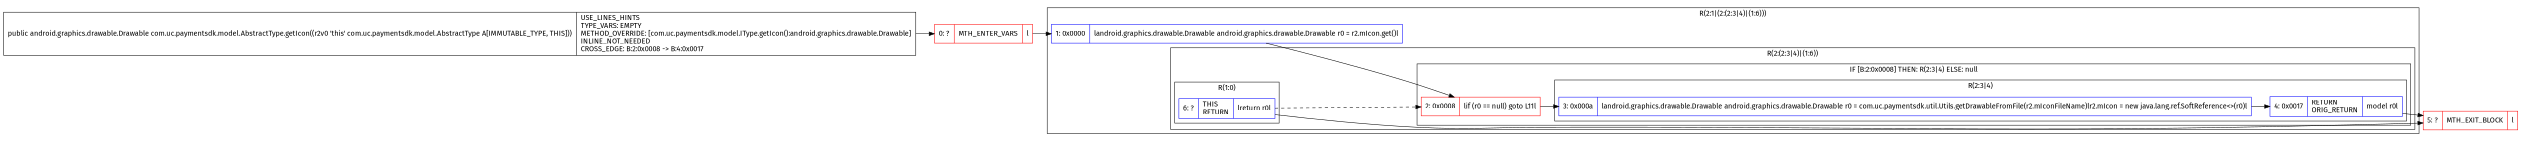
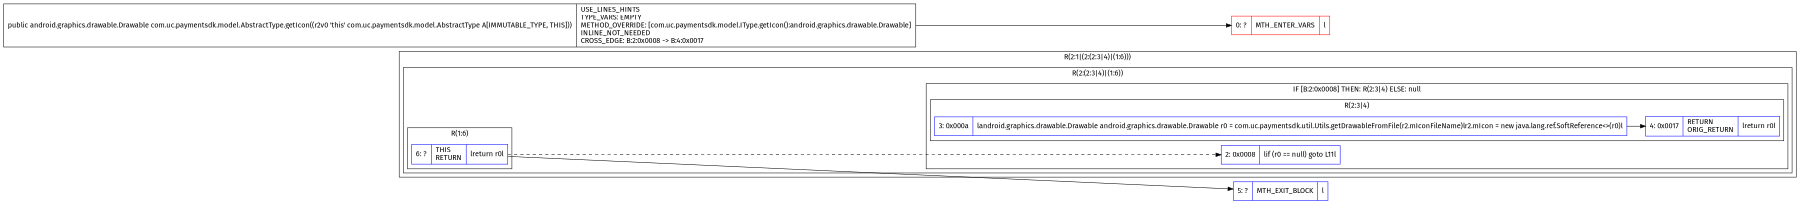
(1227, 34) -> none
(1227, 88) -> (460, 134)
(1481, 106) -> (1281, 155)
(1547, 106) -> none
(2382, 106) -> (1759, 126)
(2410, 114) -> none
(2470, 121) -> (1281, 191)
